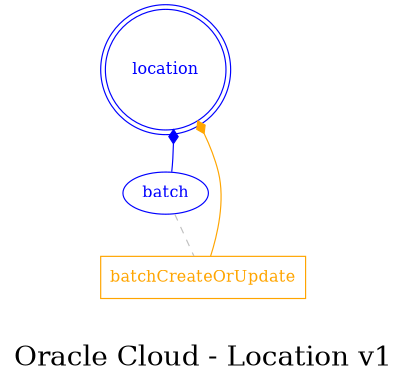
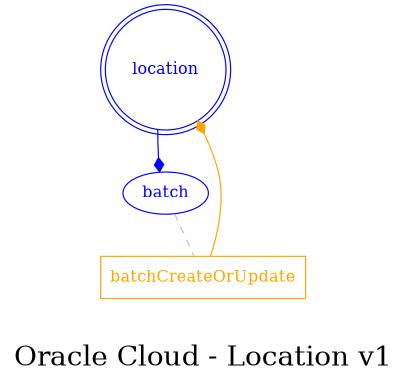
(173, 158) -> (158, 144)
